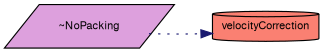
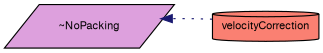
(175, 34) -> (192, 19)
